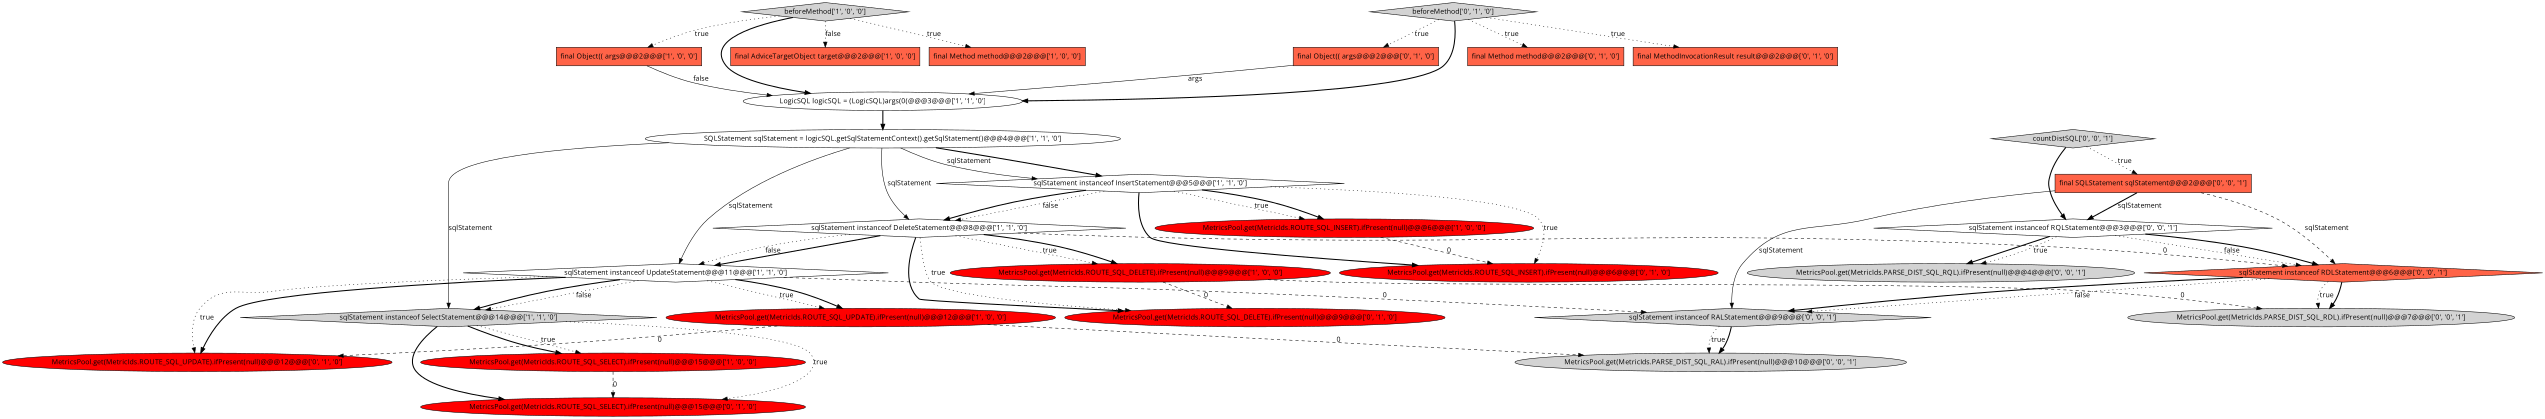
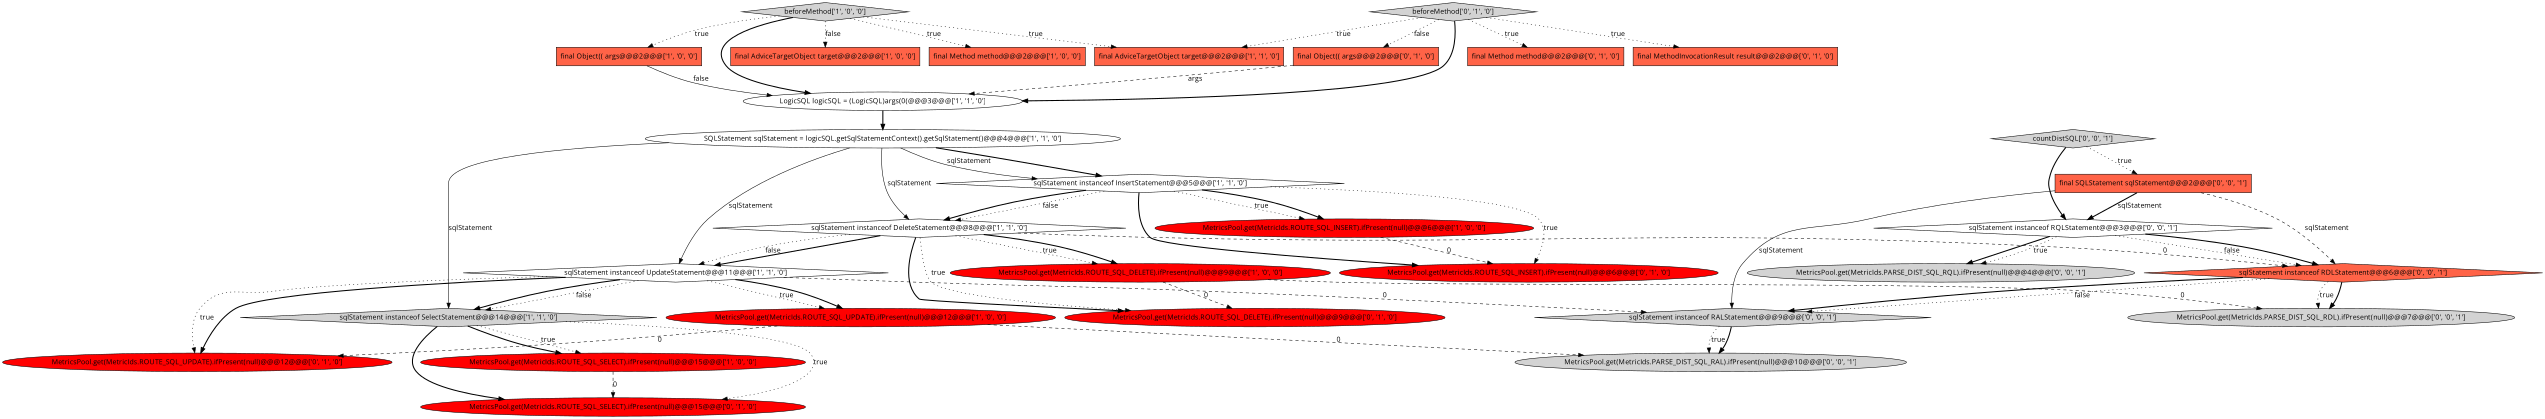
(1422, 34) -> (1422, 34)
none -> (1189, 57)
(1134, 80) -> (1134, 80)
